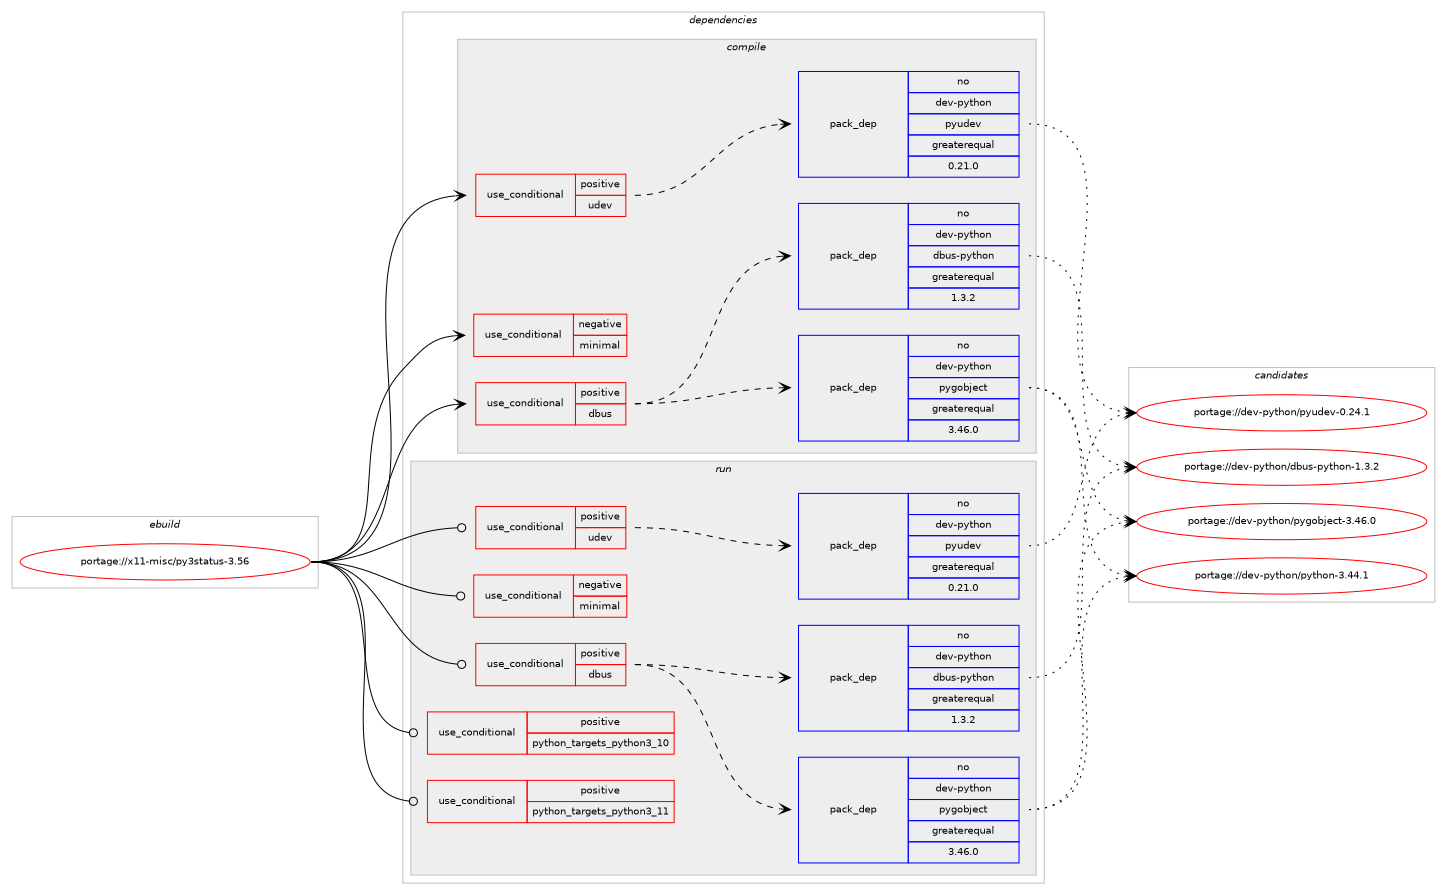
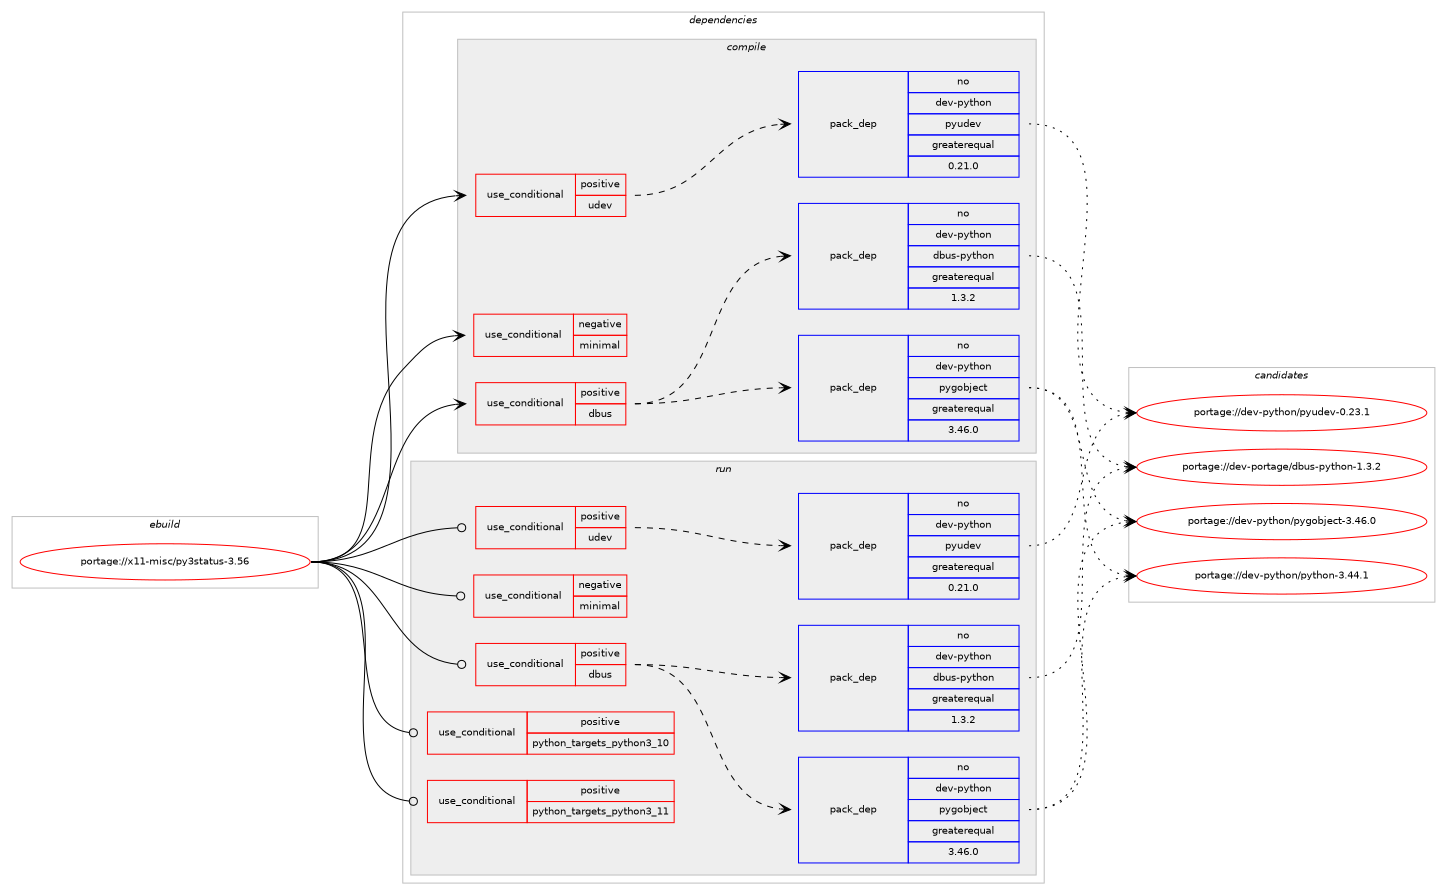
(1282, 413) -> (1282, 413)
(1282, 467) -> (1282, 467)
